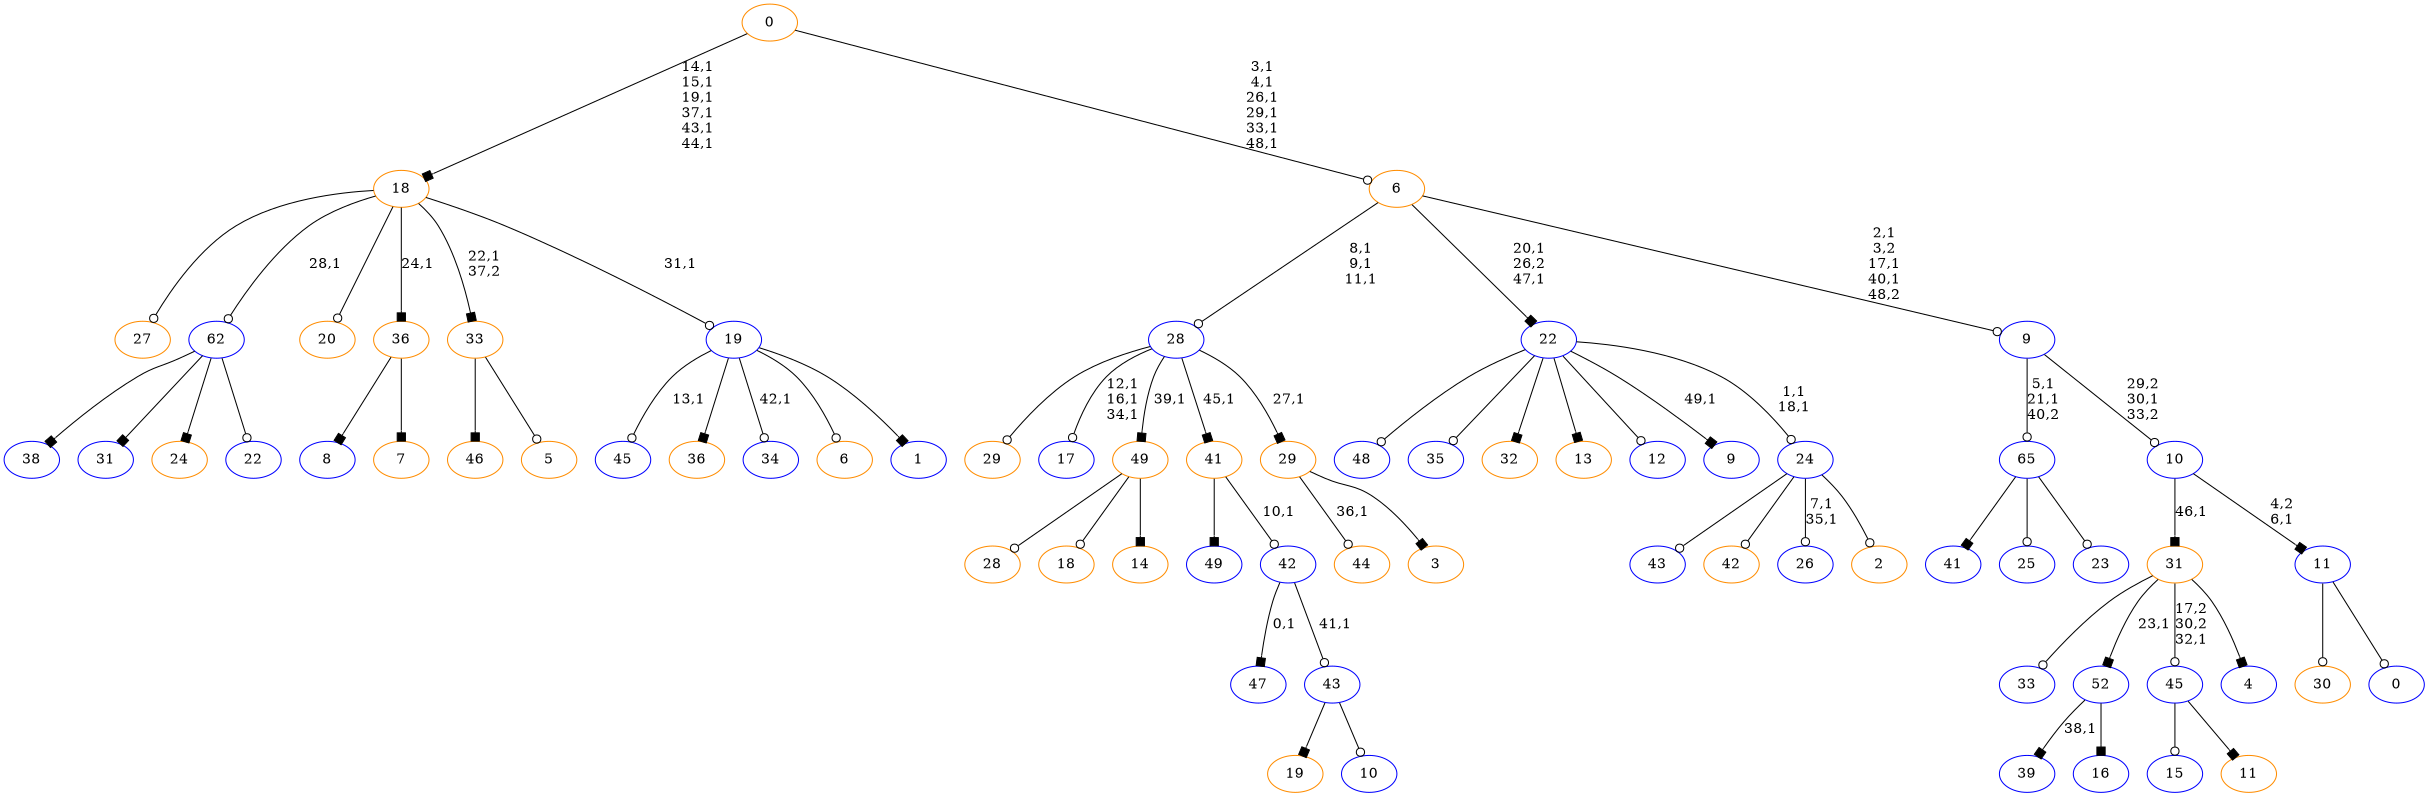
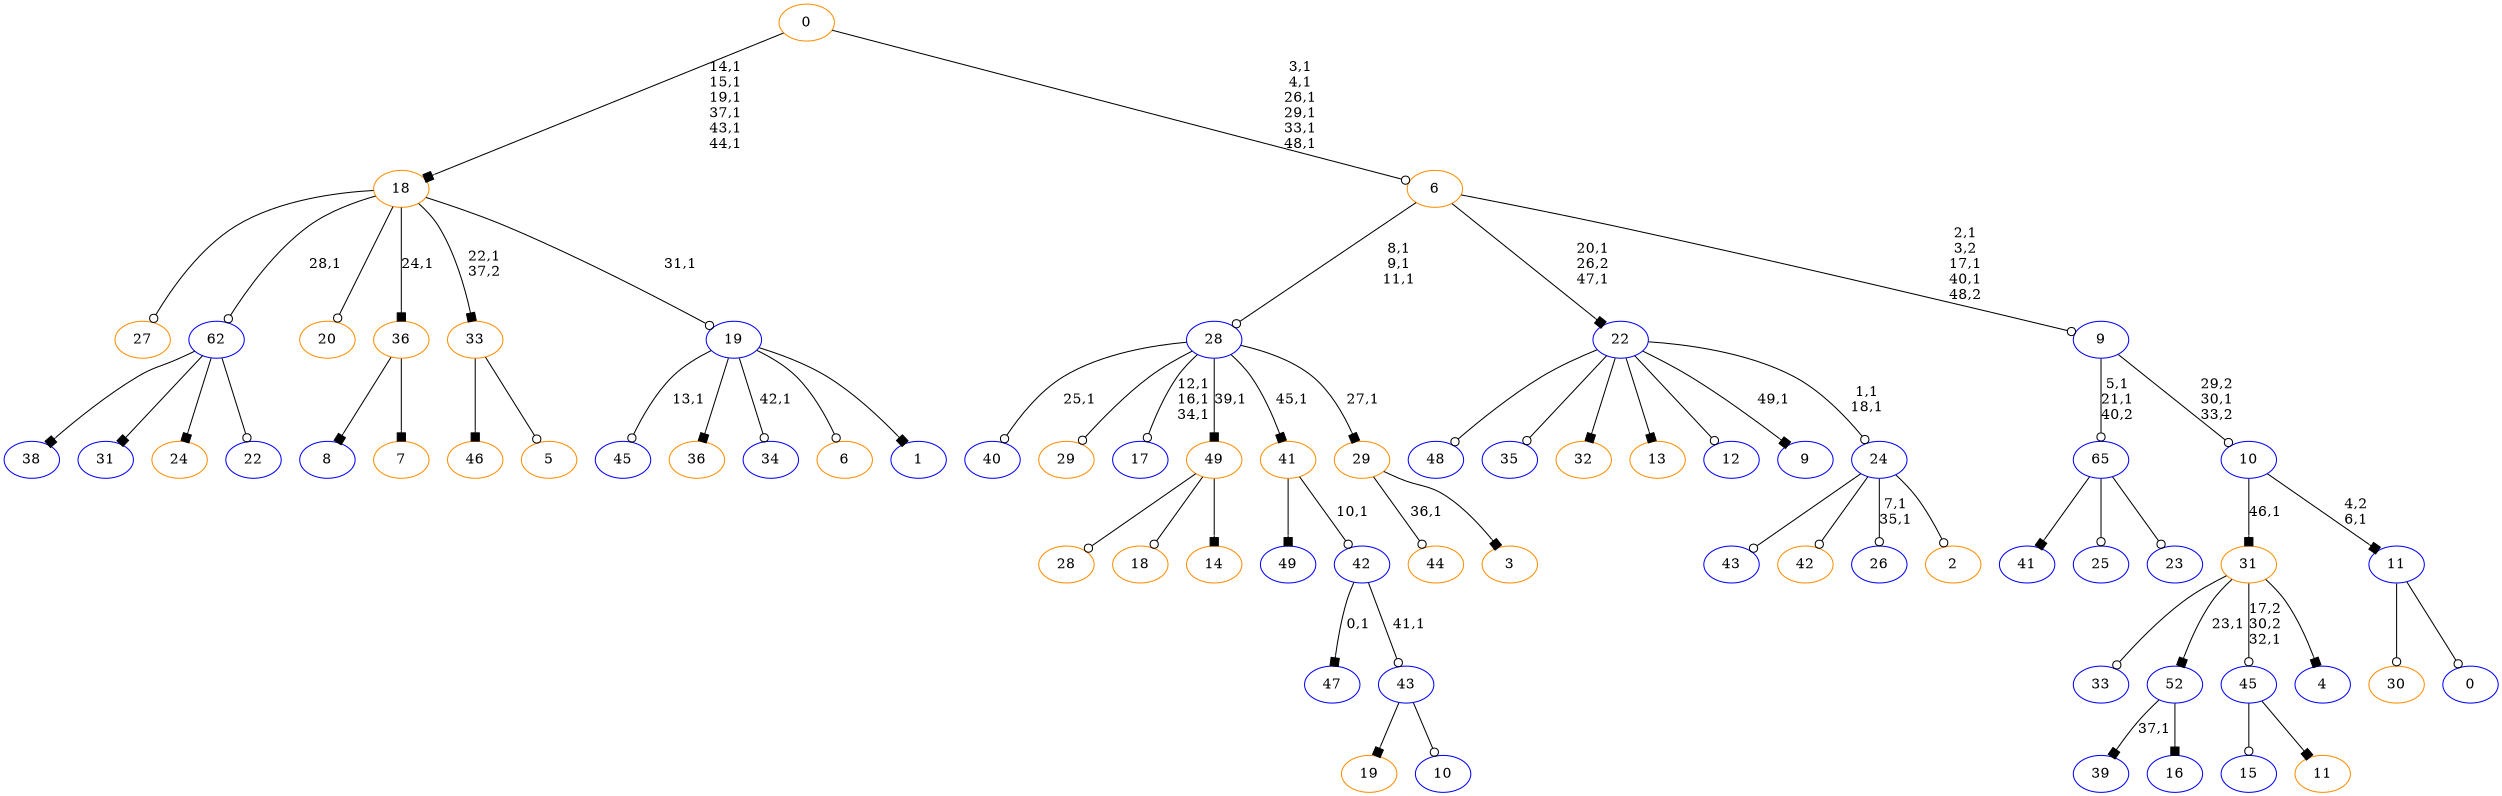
none -> (993, 460)
(2080, 729) -> (2154, 729)
